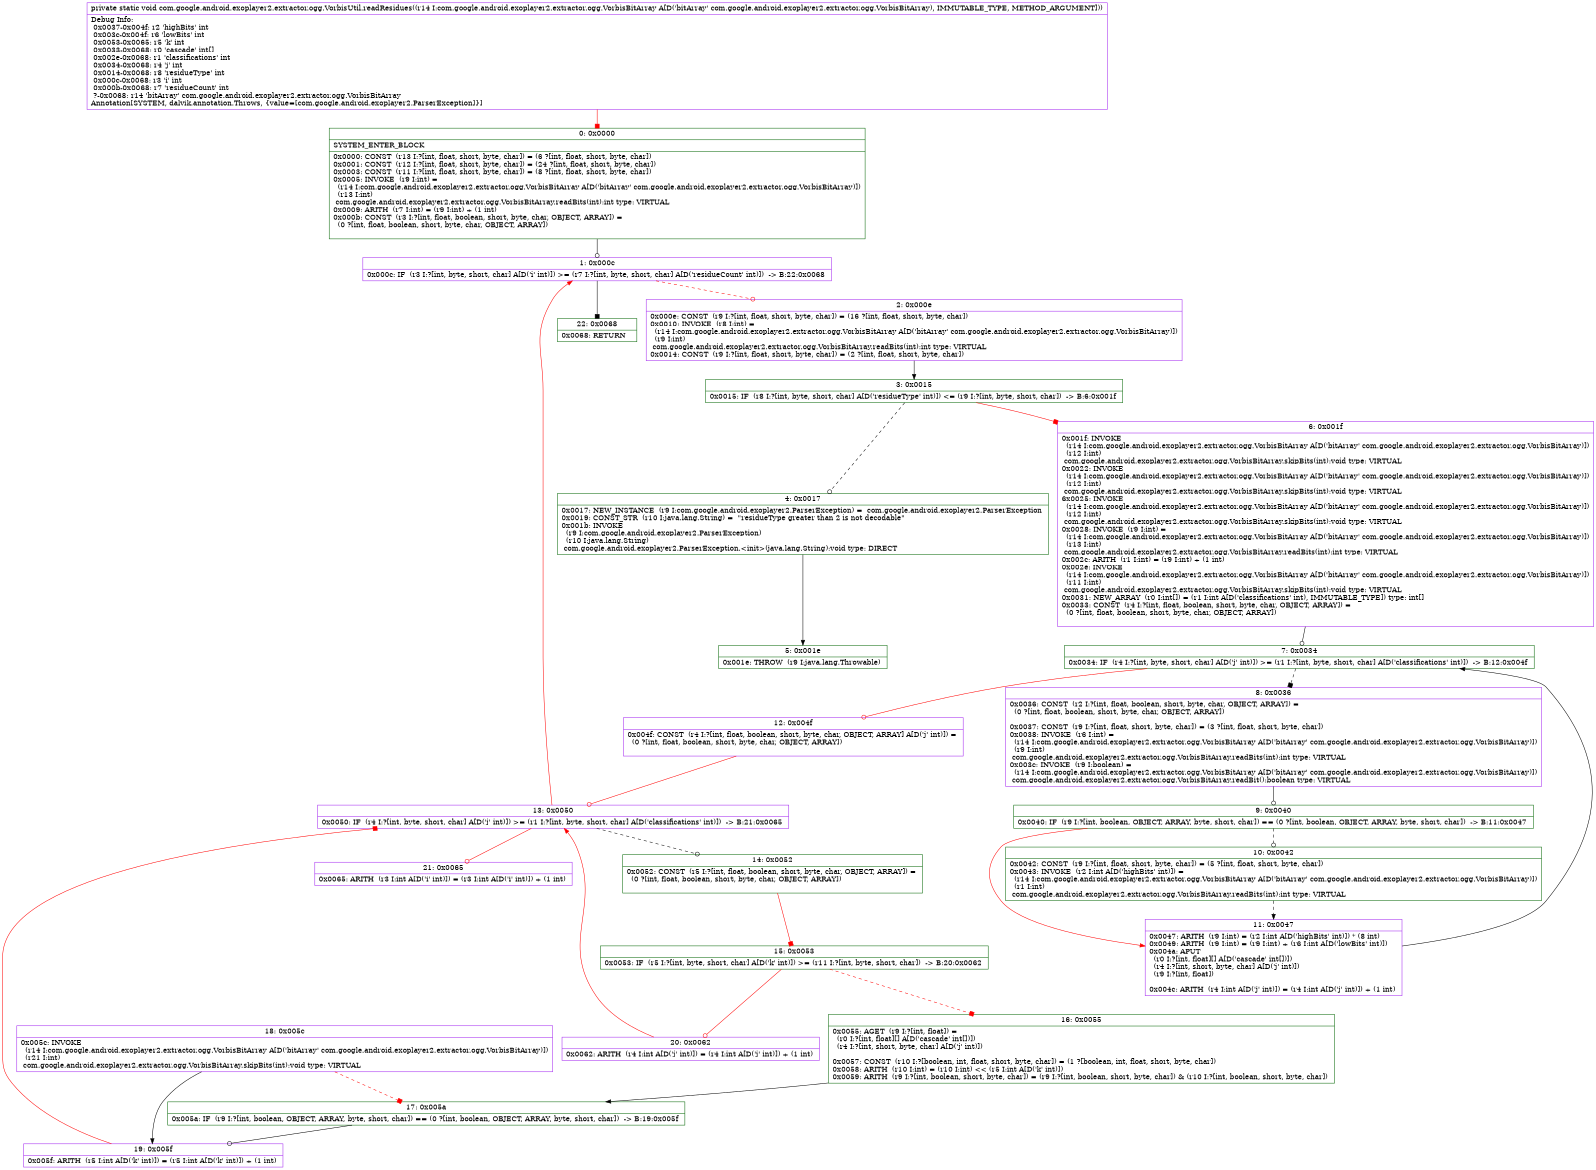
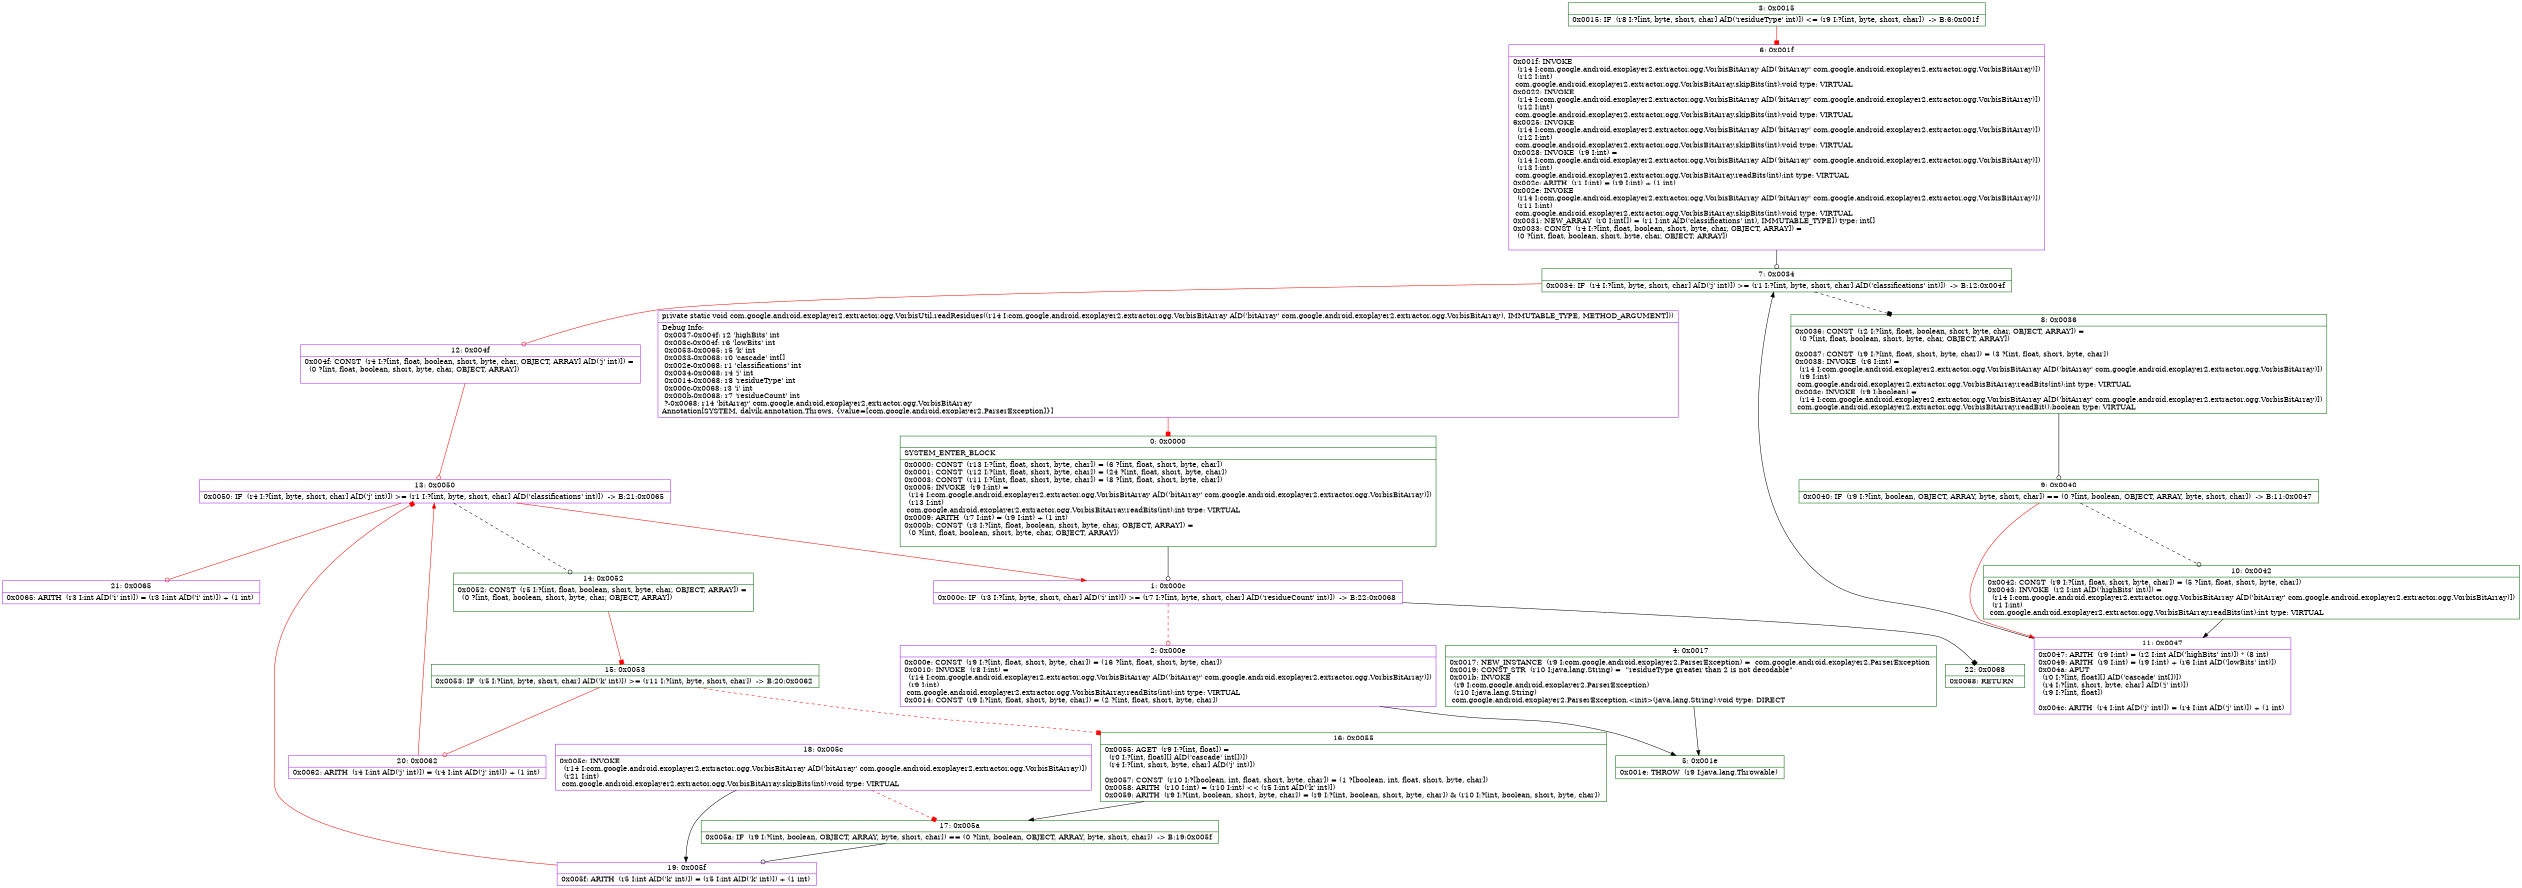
(914, 367) -> (1528, 720)
(868, 446) -> none
(1274, 737) -> (2059, 364)
(1274, 907) -> (2215, 627)
